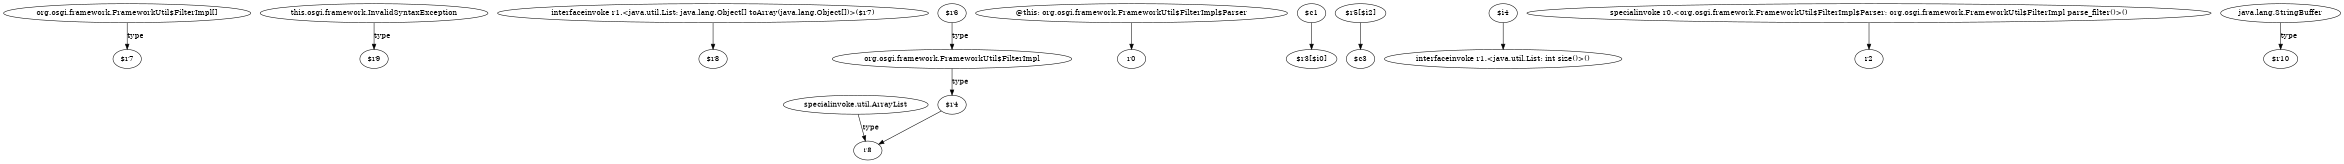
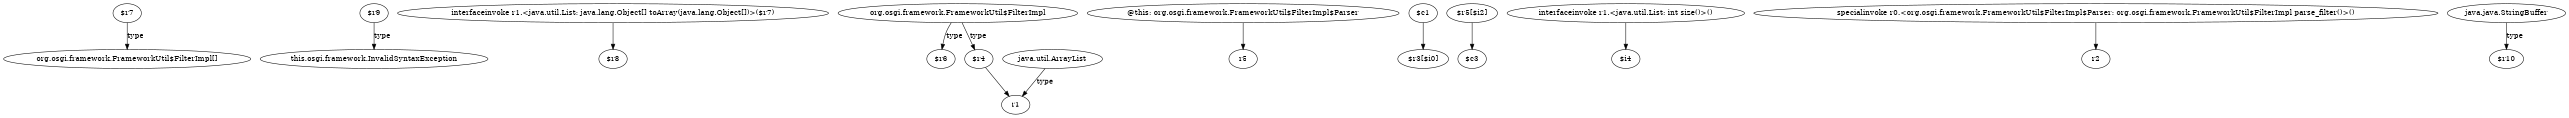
(2281, 13) -> (2506, 13)
(127, 33) -> (127, 33)
(374, 33) -> (374, 33)
(952, 33) -> (946, 33)
(1503, 33) -> (1626, 33)
(1132, 59) -> (1243, 59)
(856, 105) -> (1053, 59)
(868, 151) -> (1016, 105)
